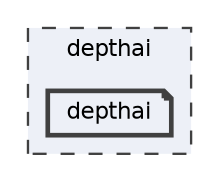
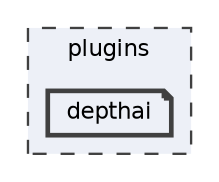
(110, 50) -> (110, 50)
